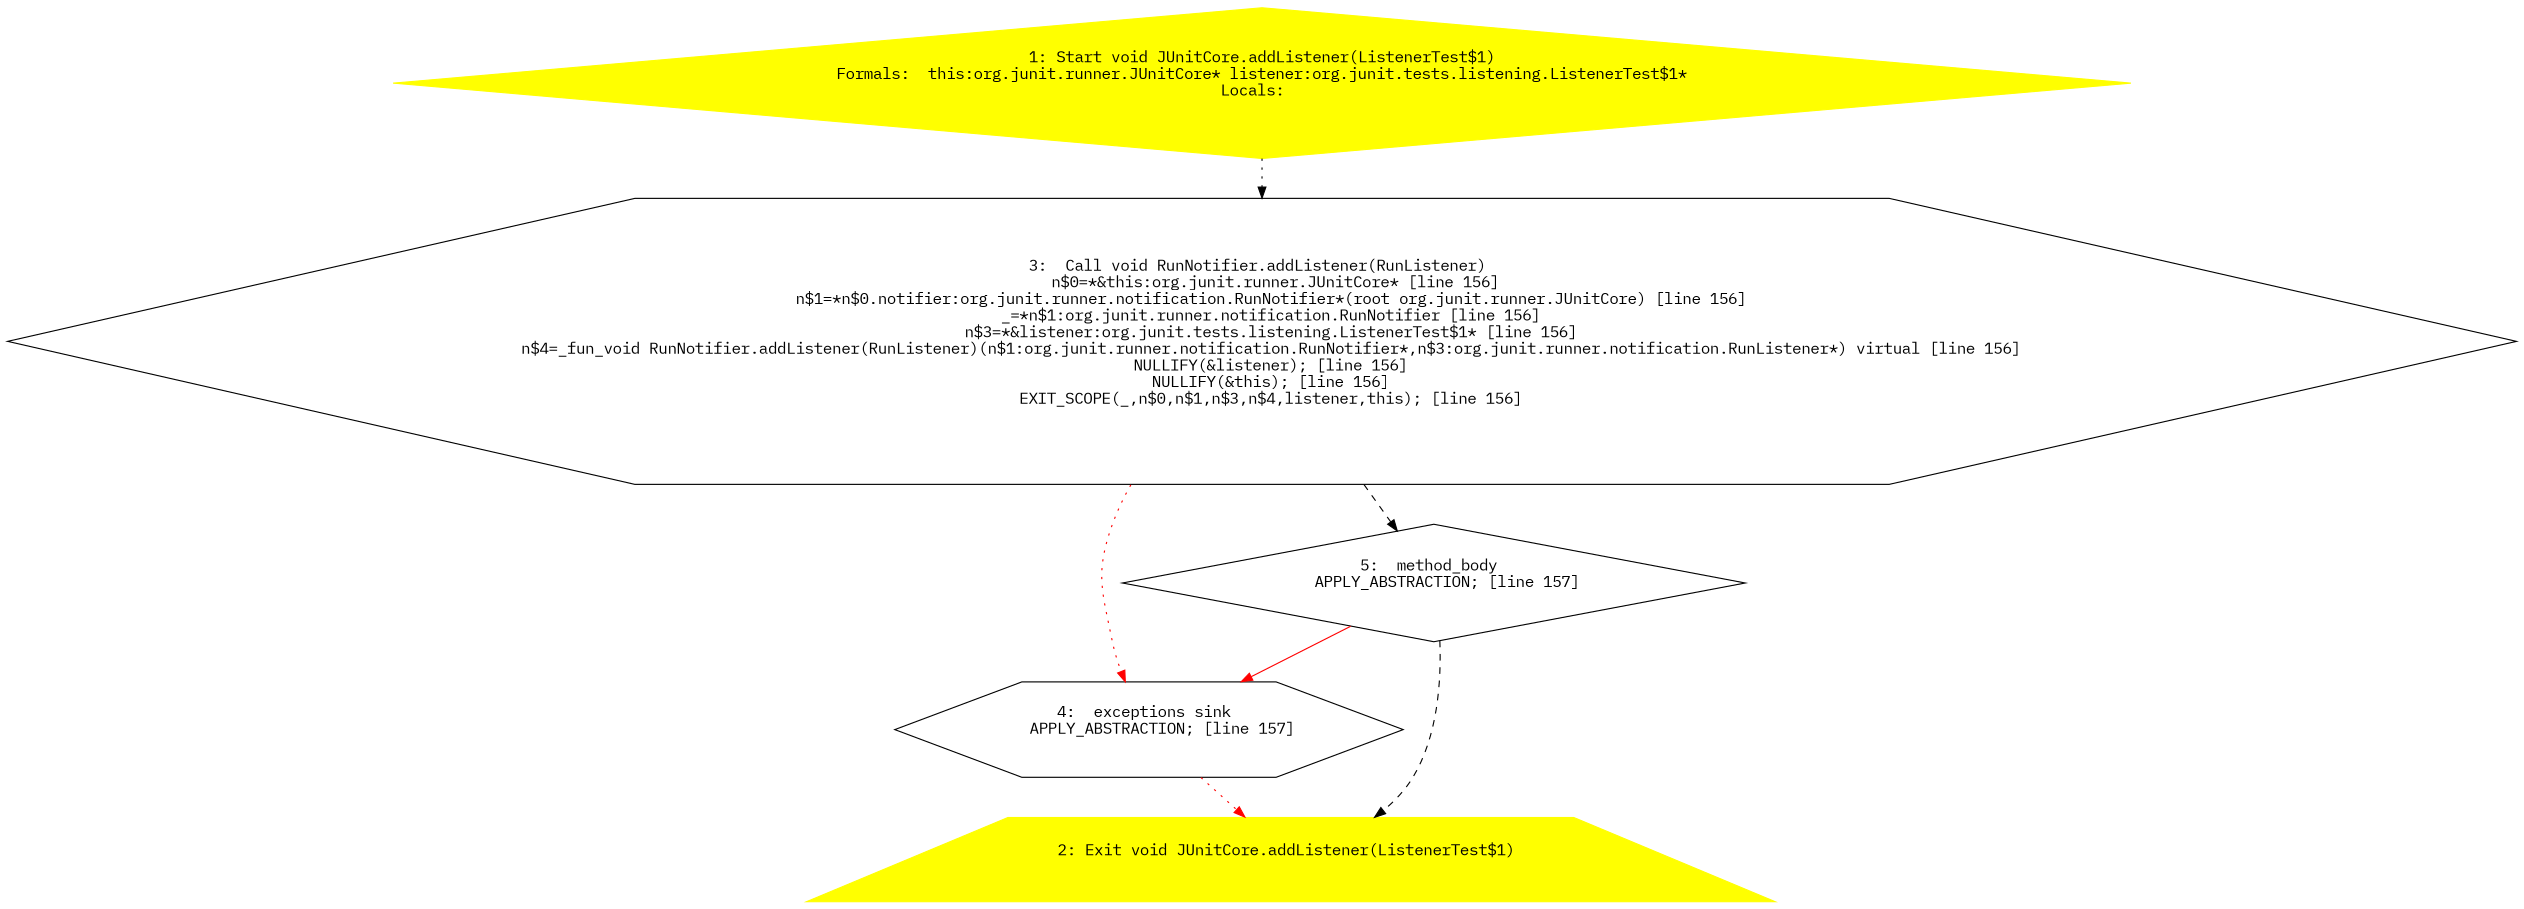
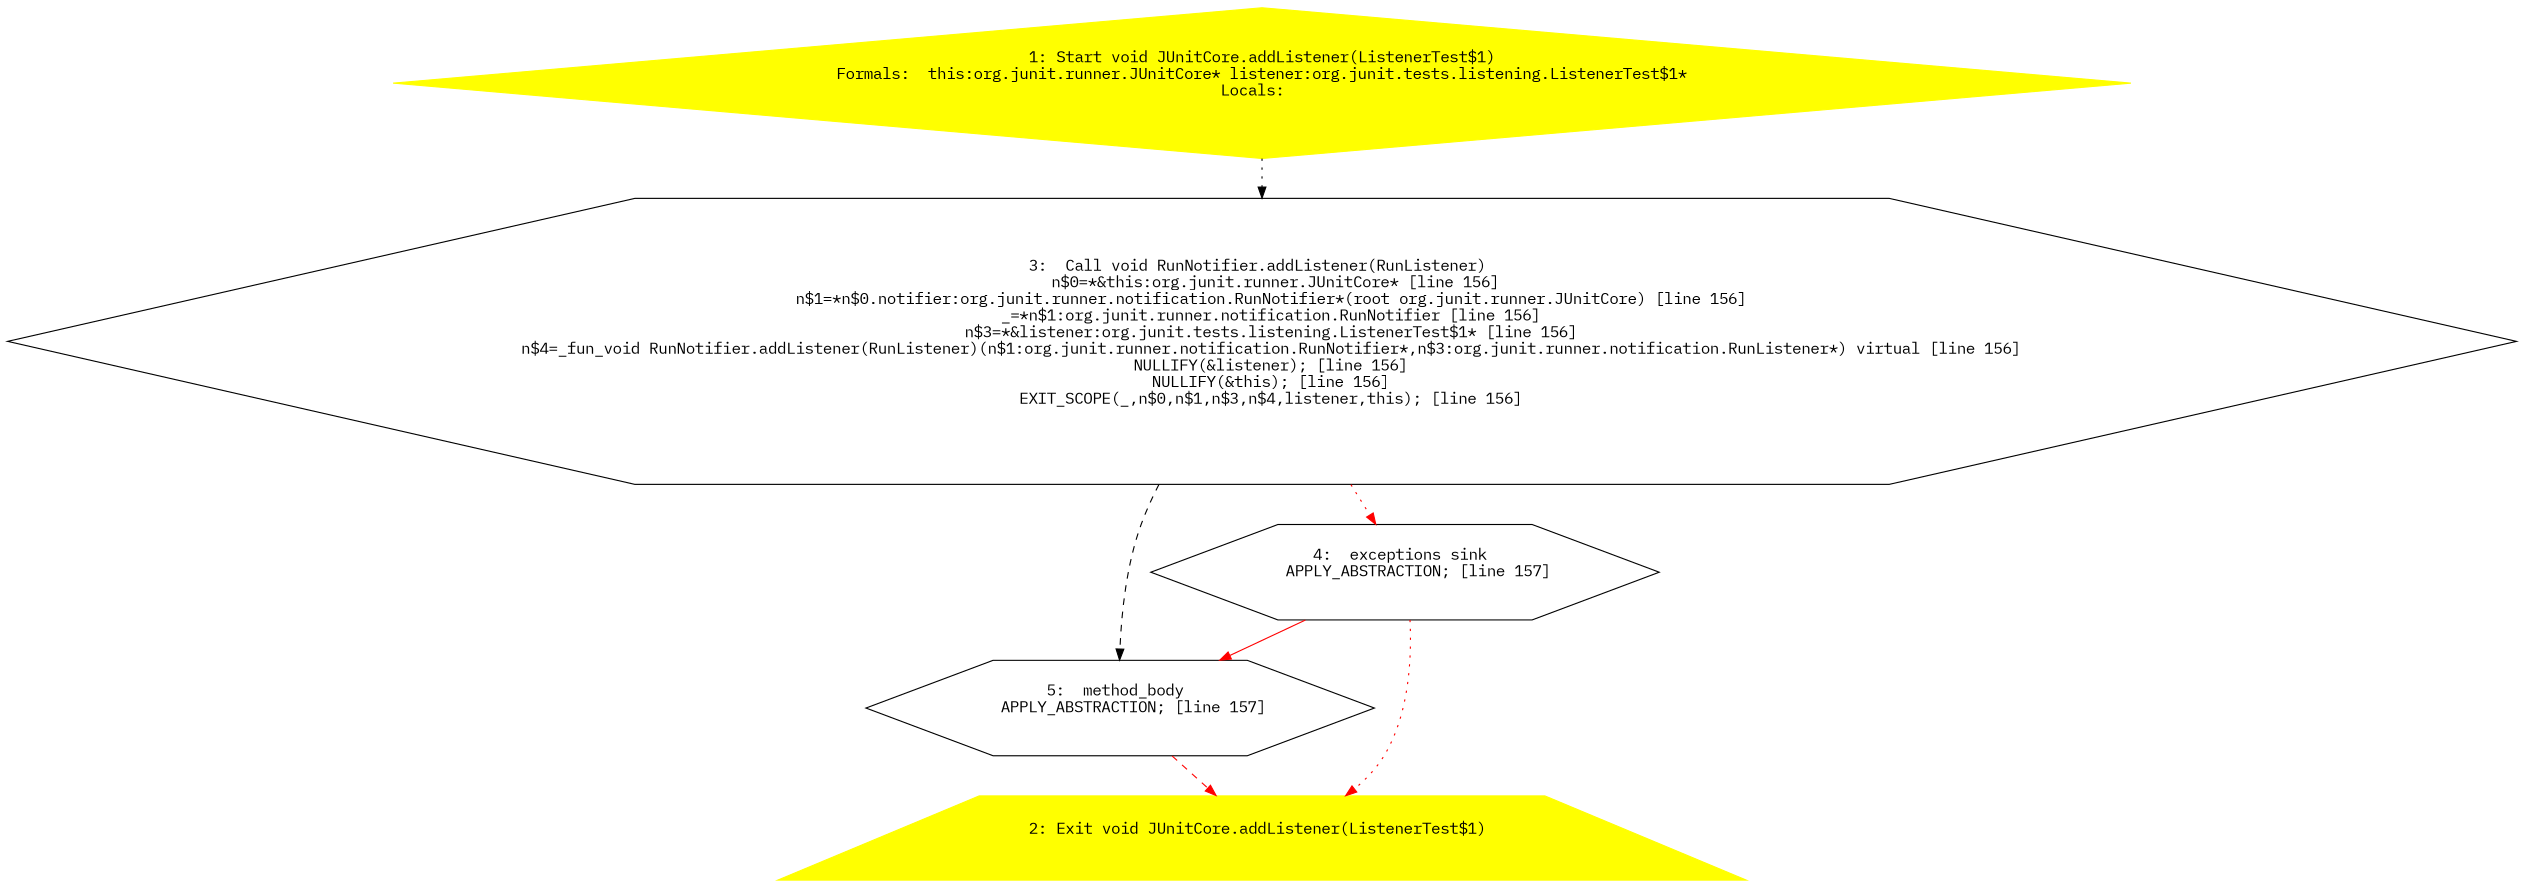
(1434, 583) -> (1120, 708)
(1301, 651) -> (1268, 638)
(1431, 733) -> (1190, 772)
